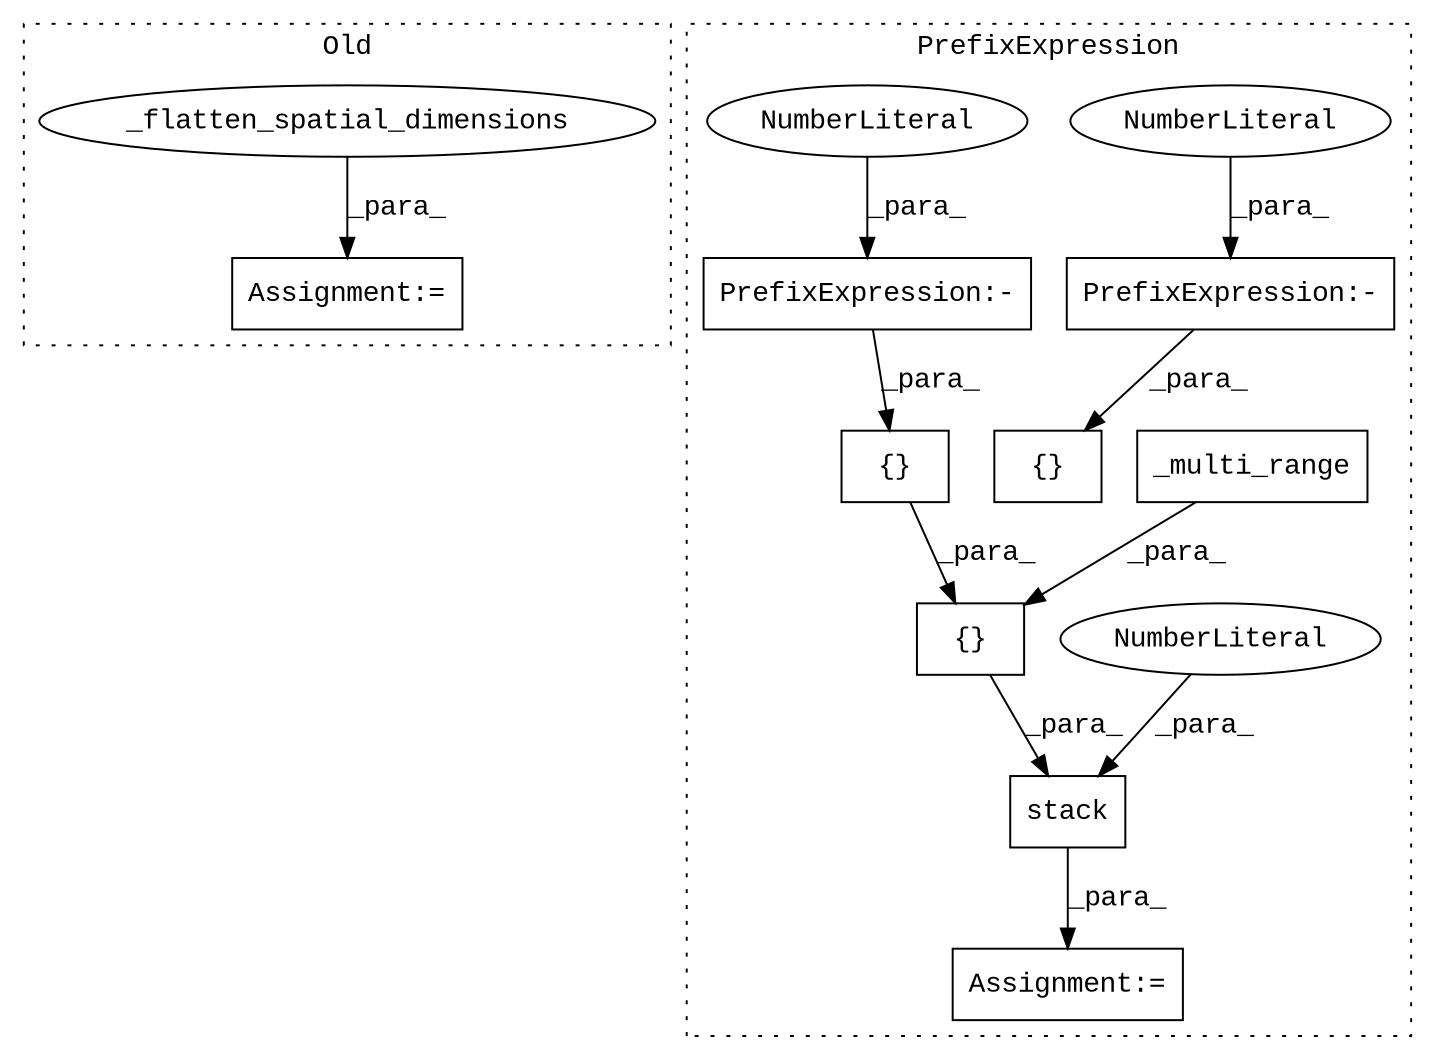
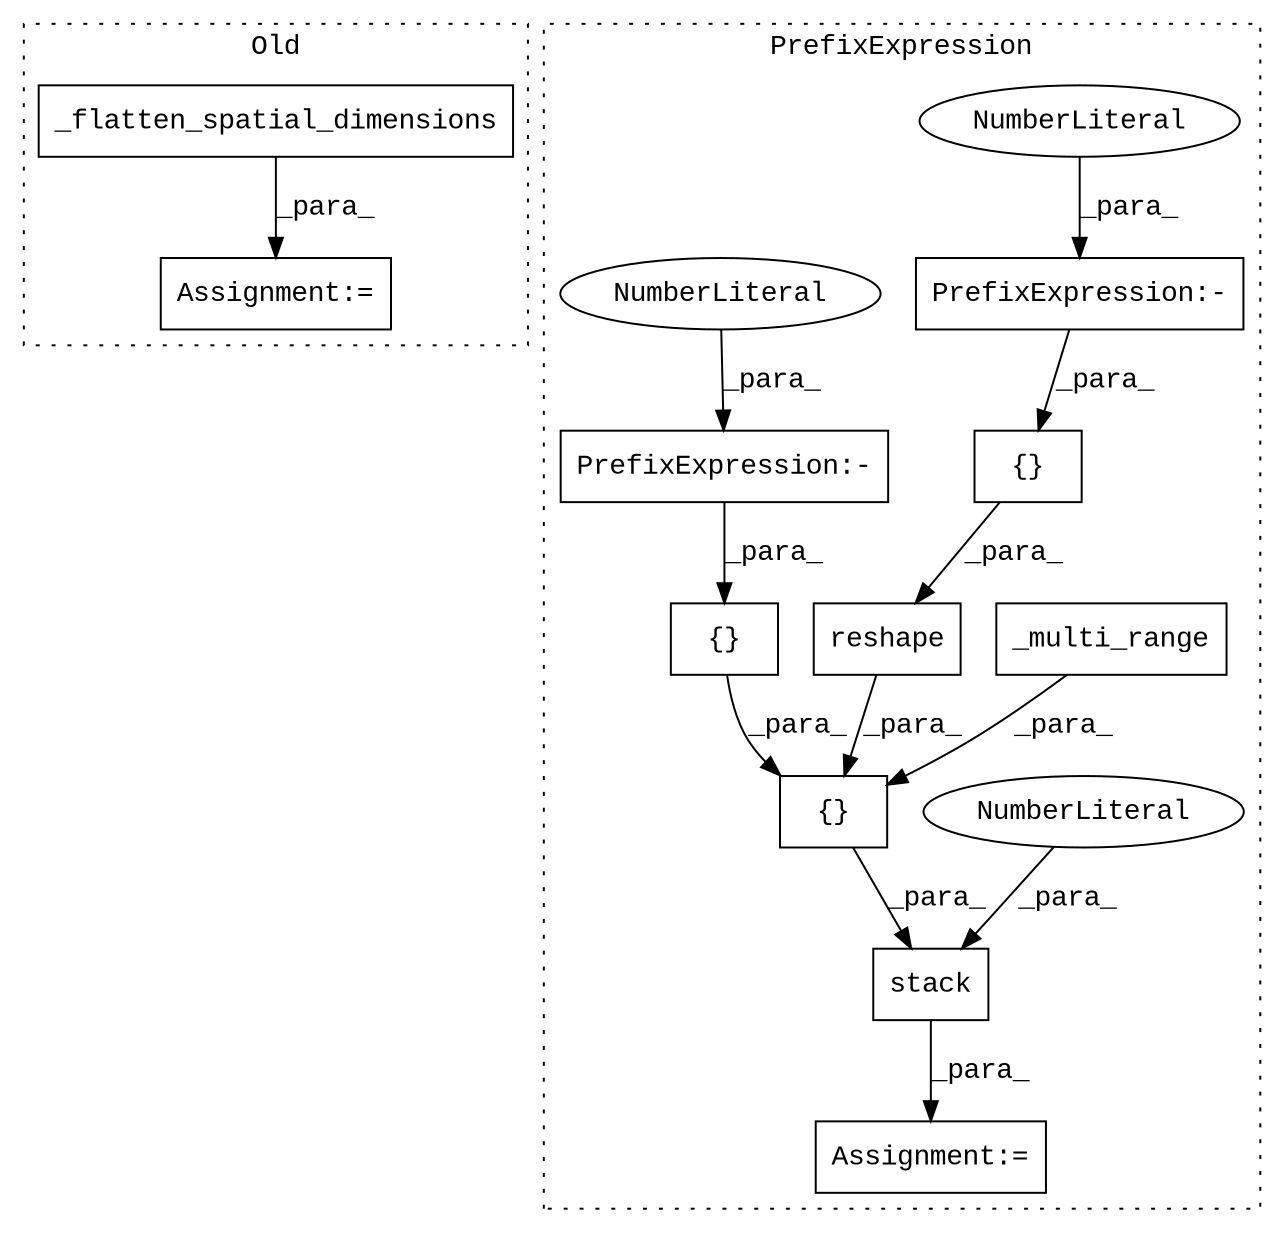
(347, 121) -> (276, 121)
none -> (887, 639)
